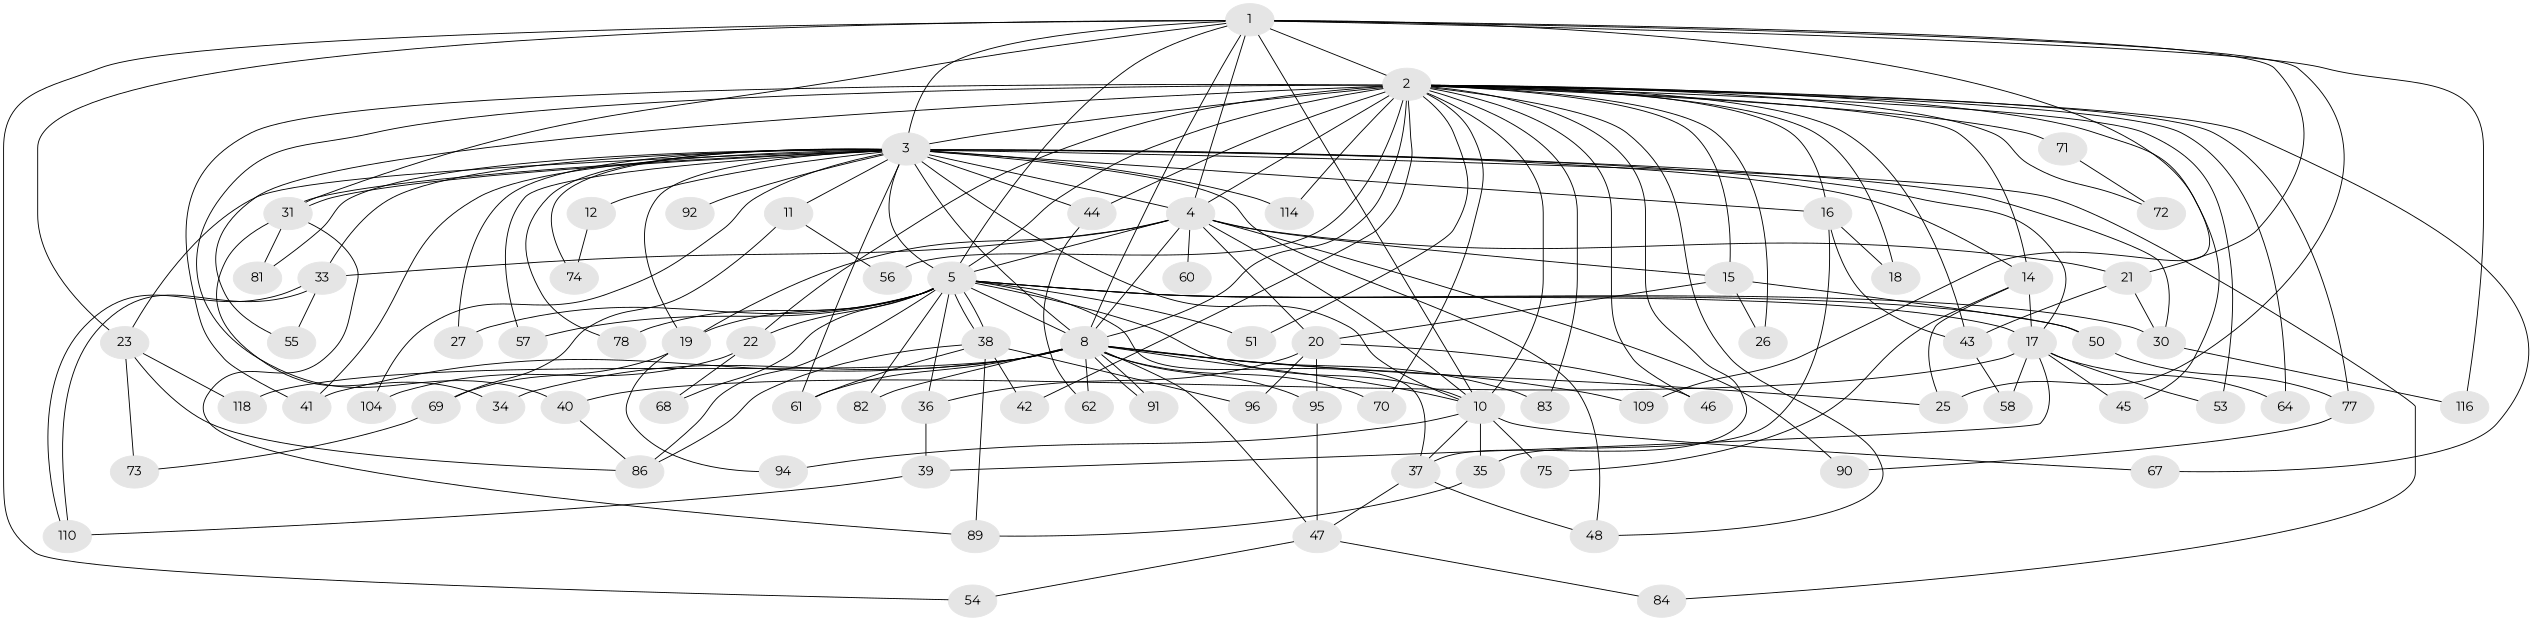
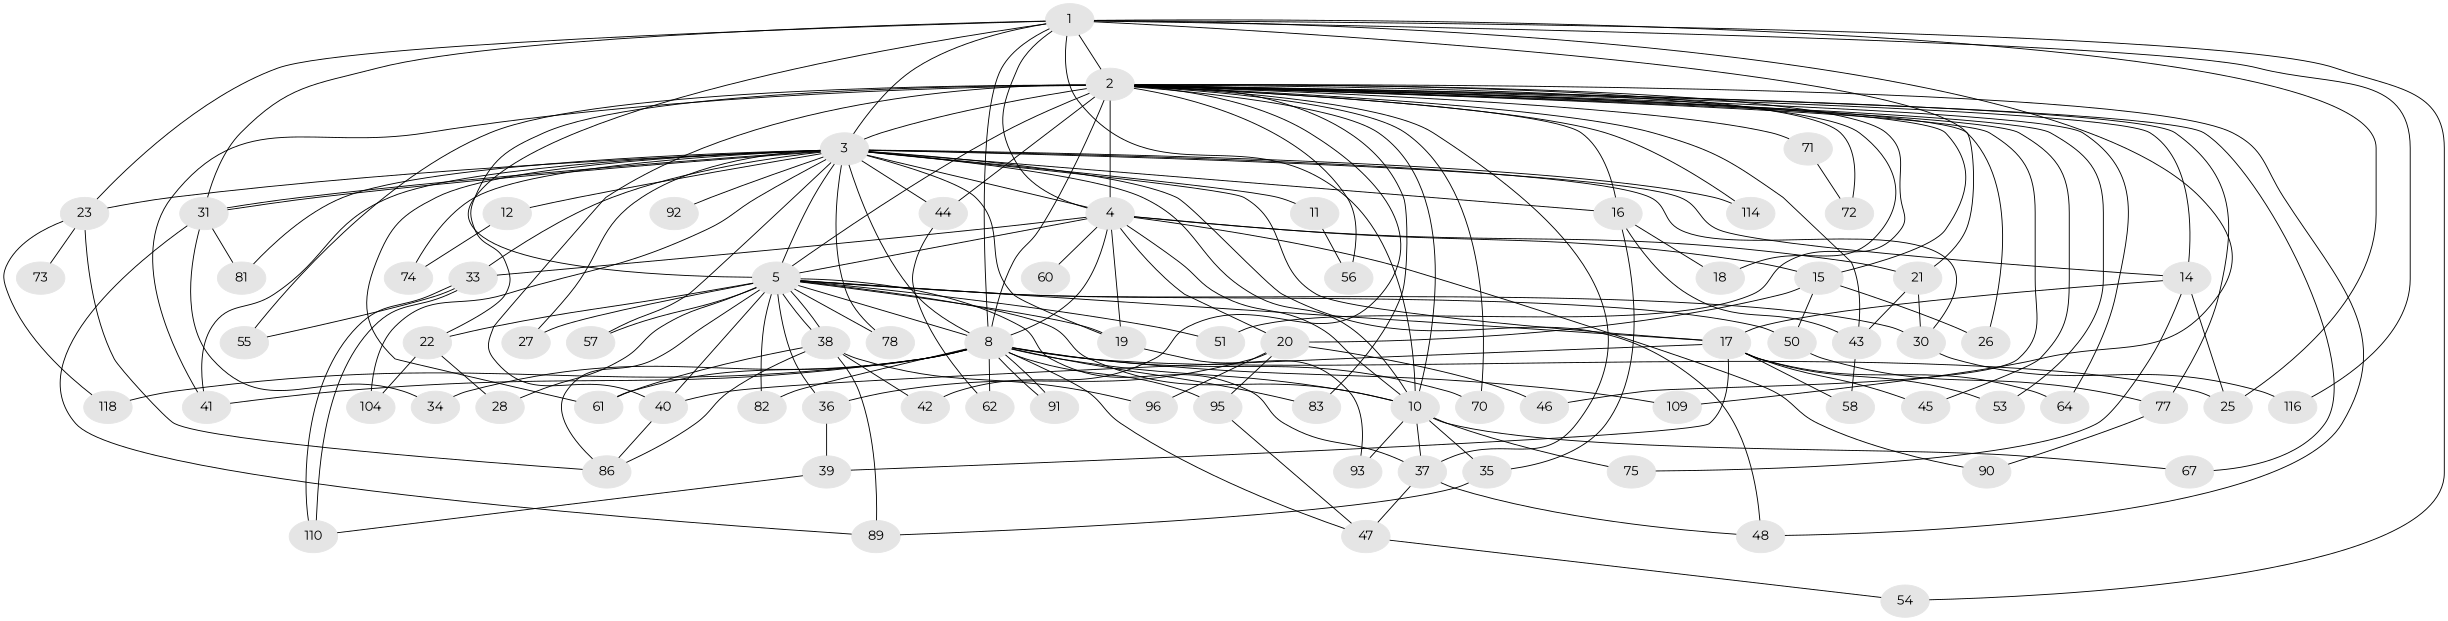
none -> (720, 343)
(436, 407) -> none
(664, 407) -> (500, 407)
(783, 472) -> (1358, 472)
(1662, 601) -> none
